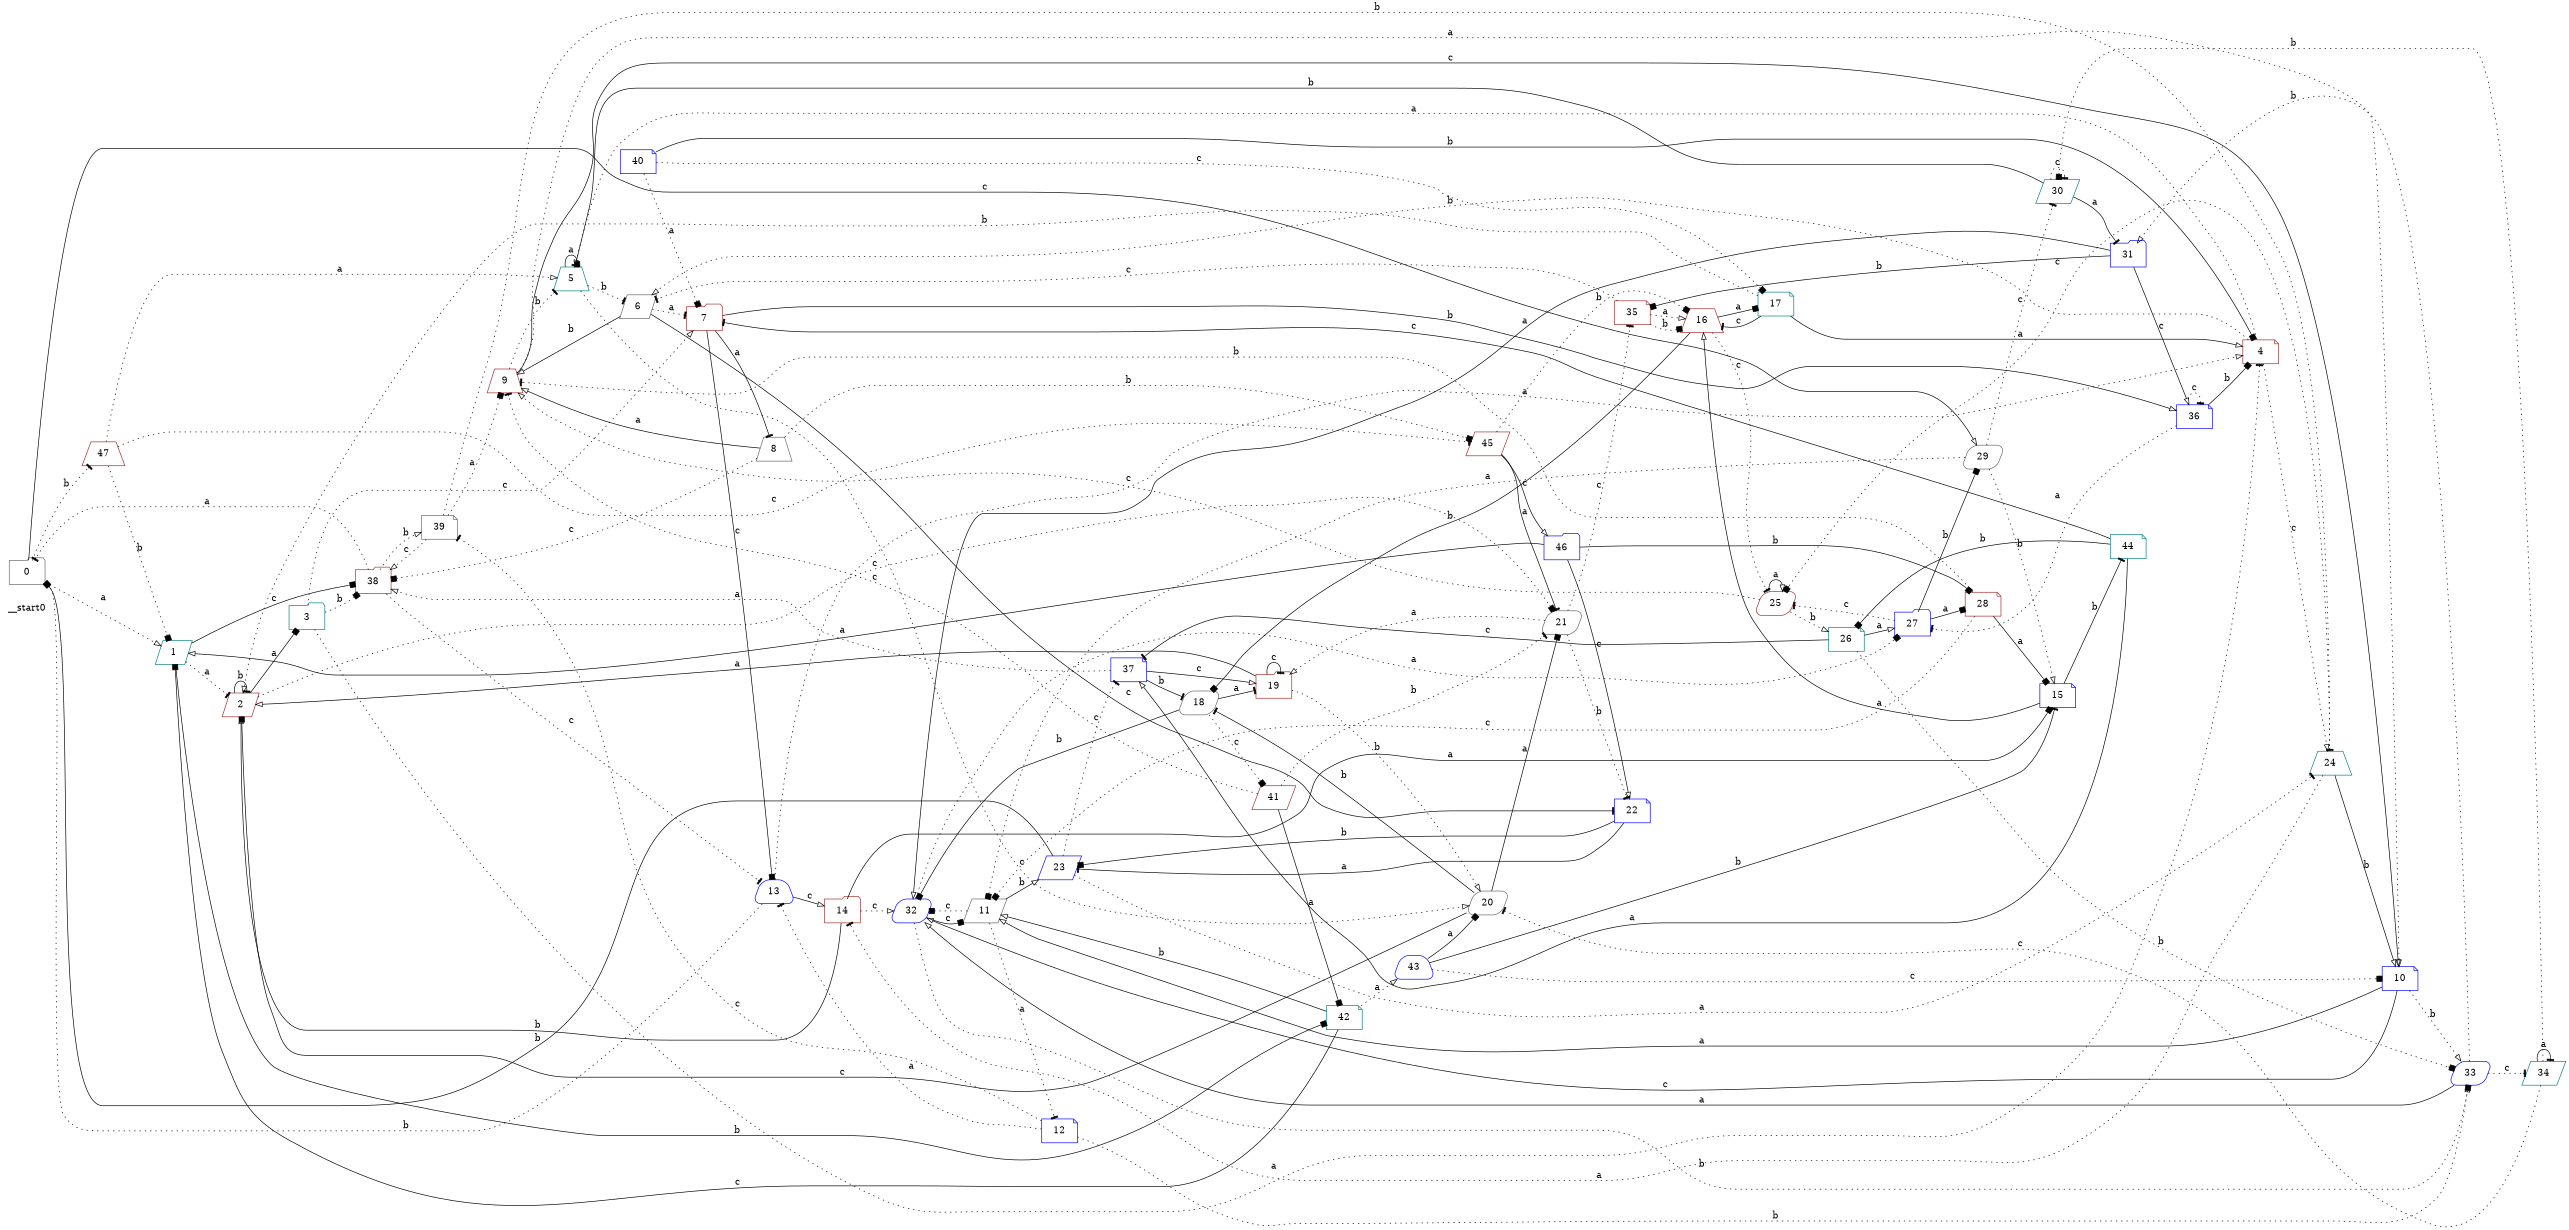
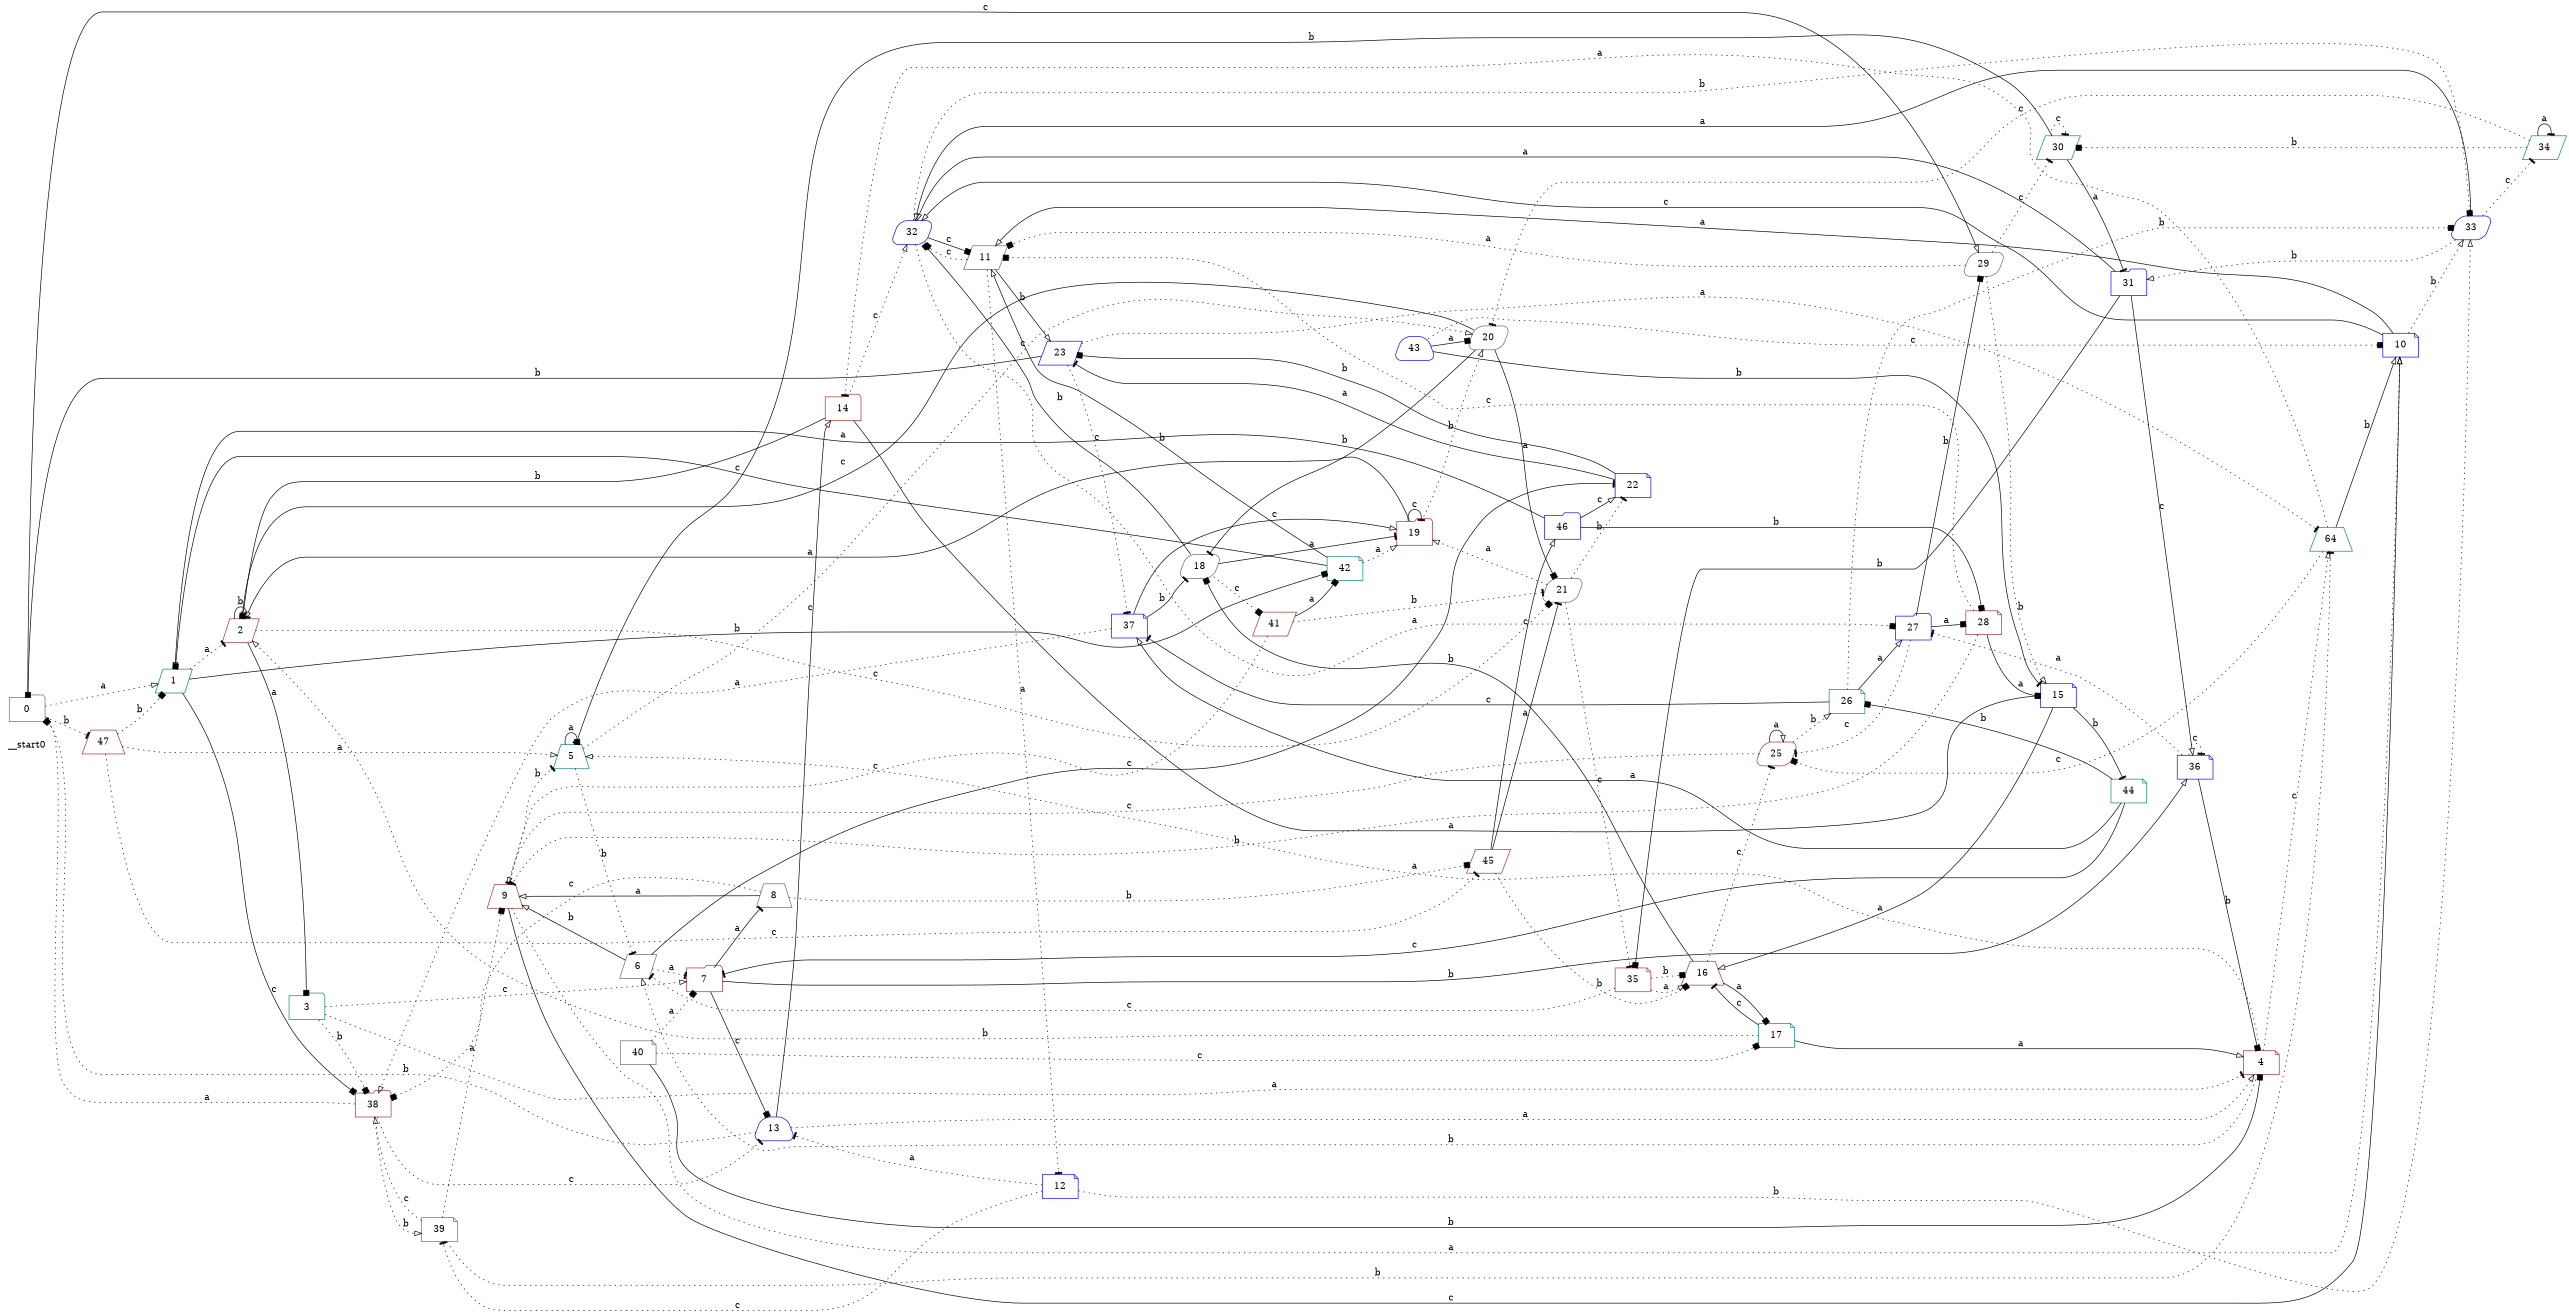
(638, 162) -> (638, 1053)
(2330, 763) -> (2331, 539)
(1377, 994) -> (1377, 556)
